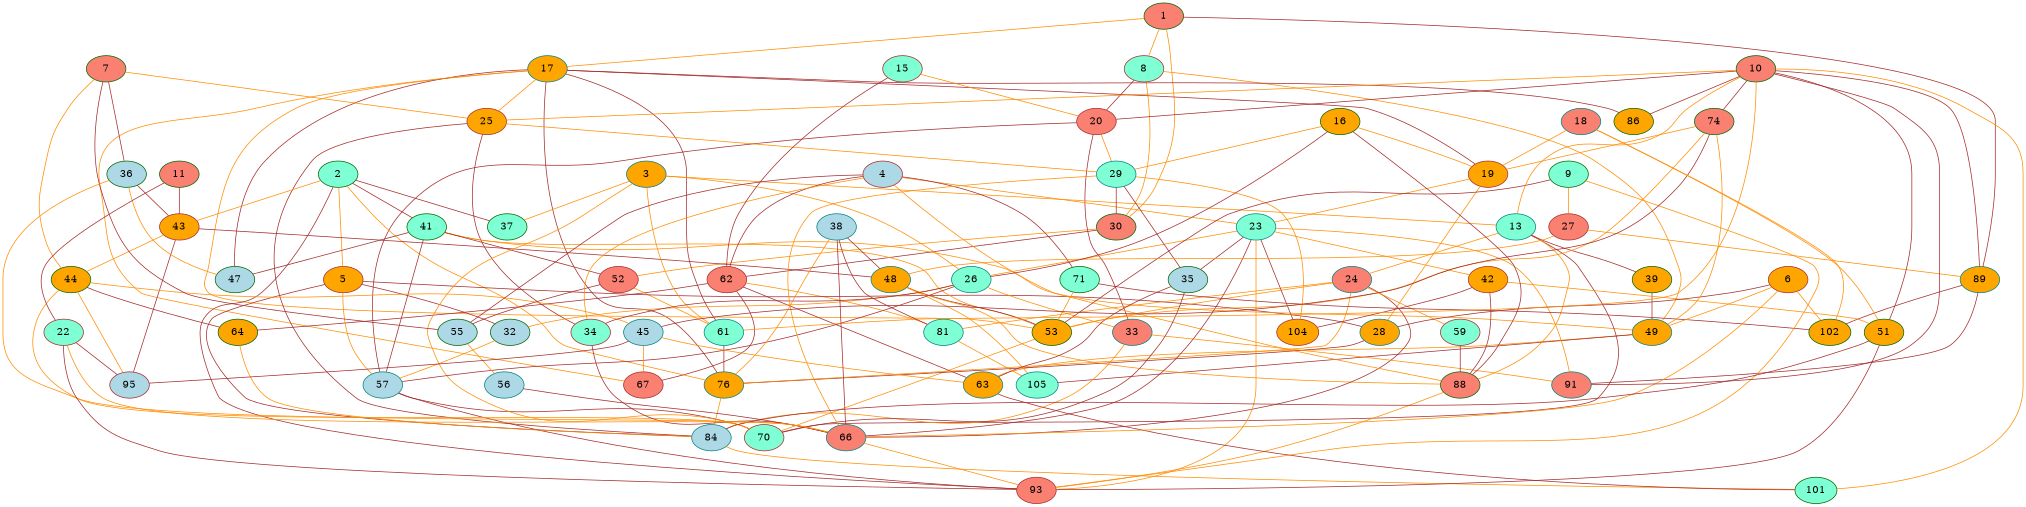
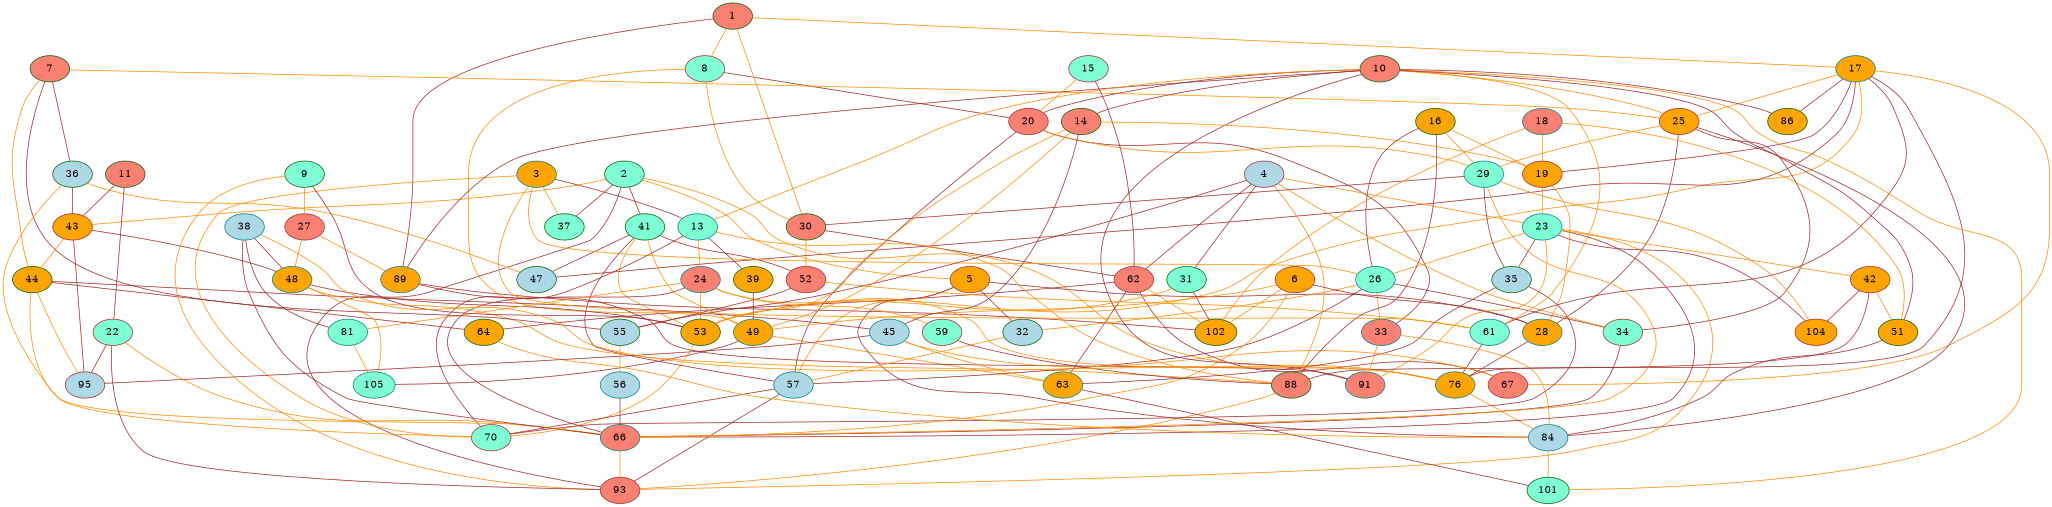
(1714, 122) -> (1081, 122)
(1123, 203) -> (623, 197)
none -> (1651, 236)
(1080, 280) -> (1187, 280)
(361, 296) -> (298, 294)
(838, 300) -> (1179, 308)
(1584, 478) -> none
